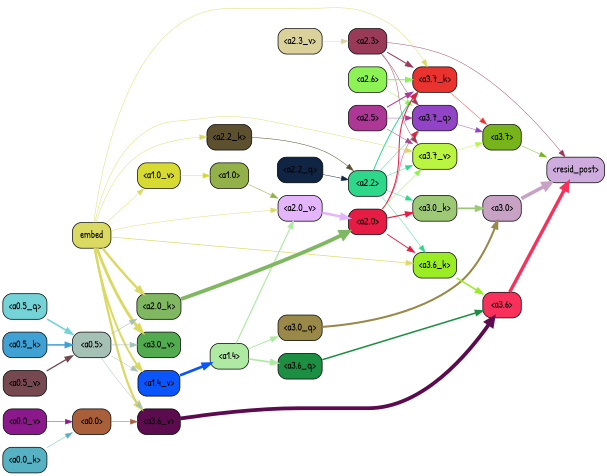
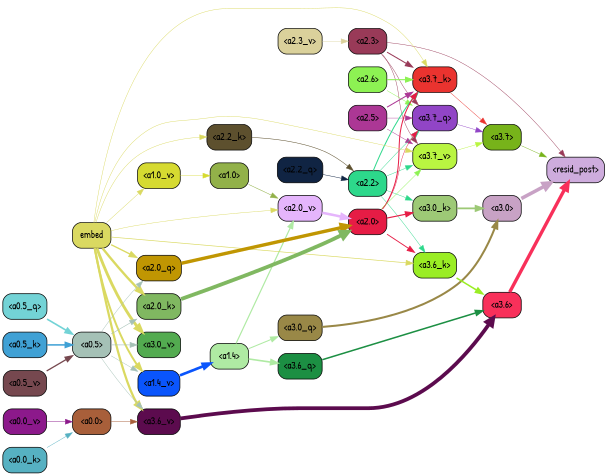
none -> (159, 268)
